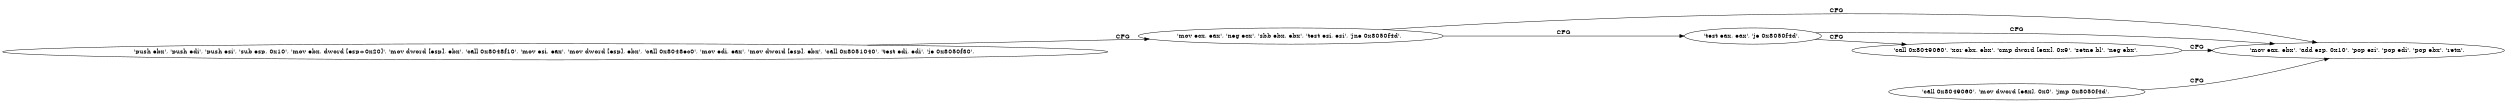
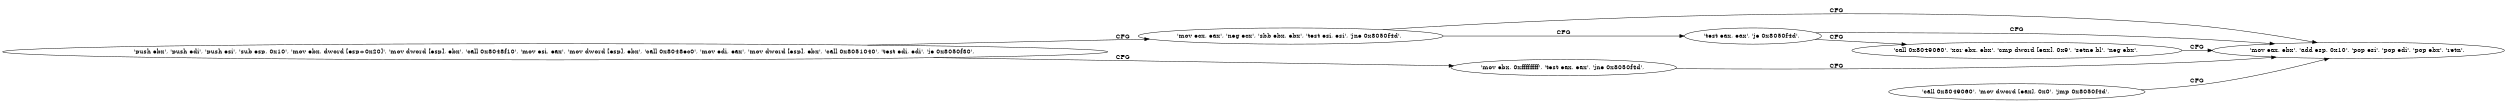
none -> (1564, 68)
